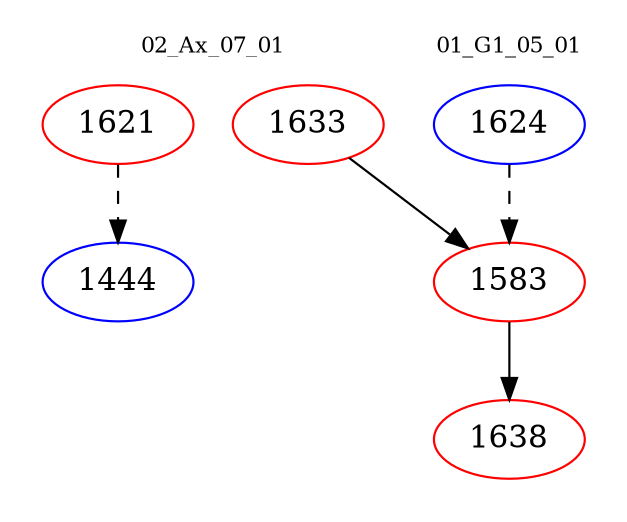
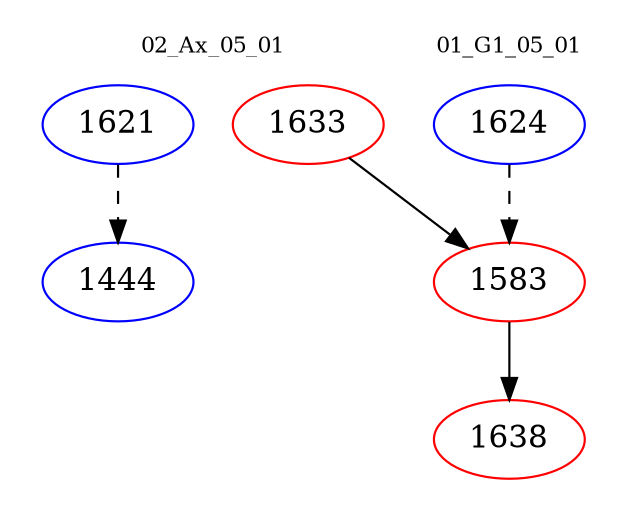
(213, 47) -> (213, 47)
(118, 125) -> (118, 125)
